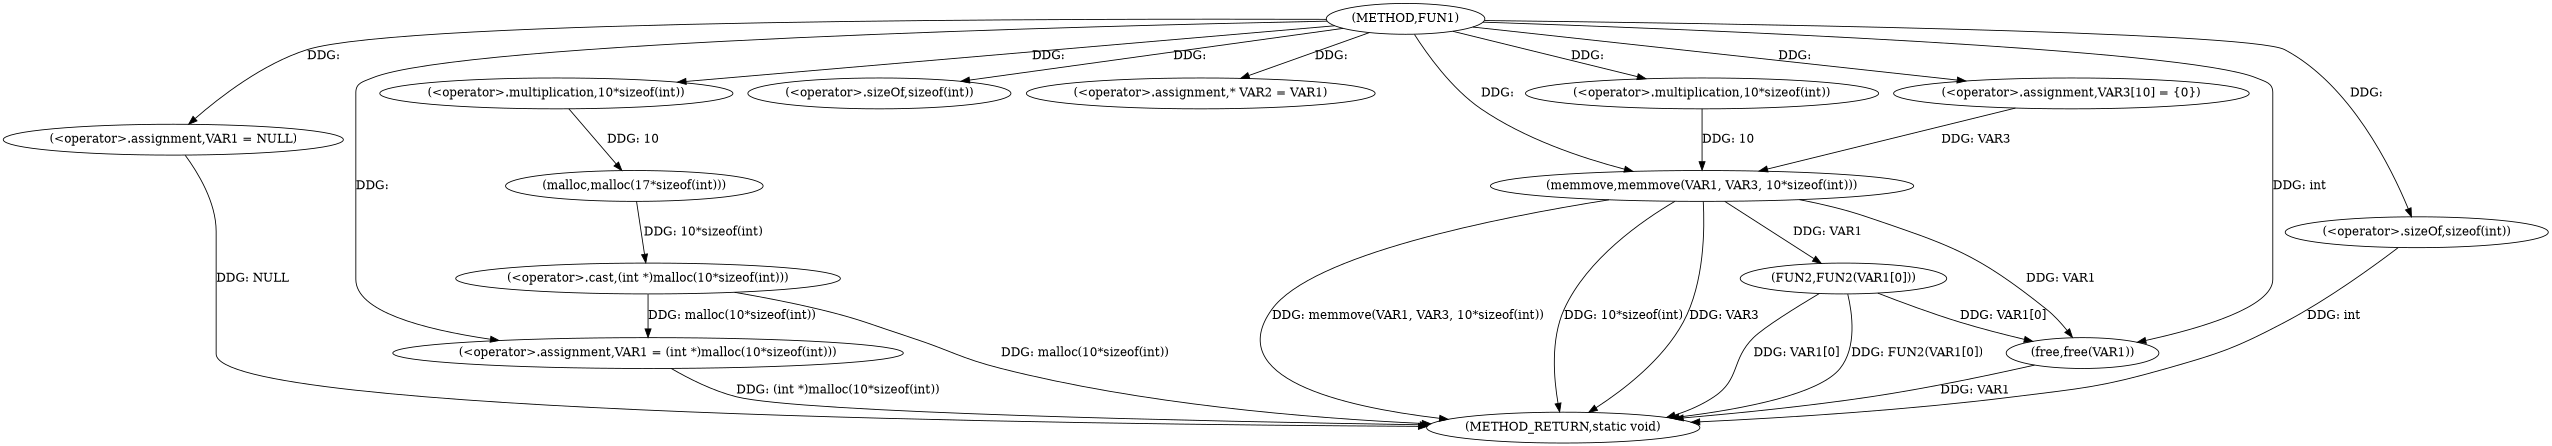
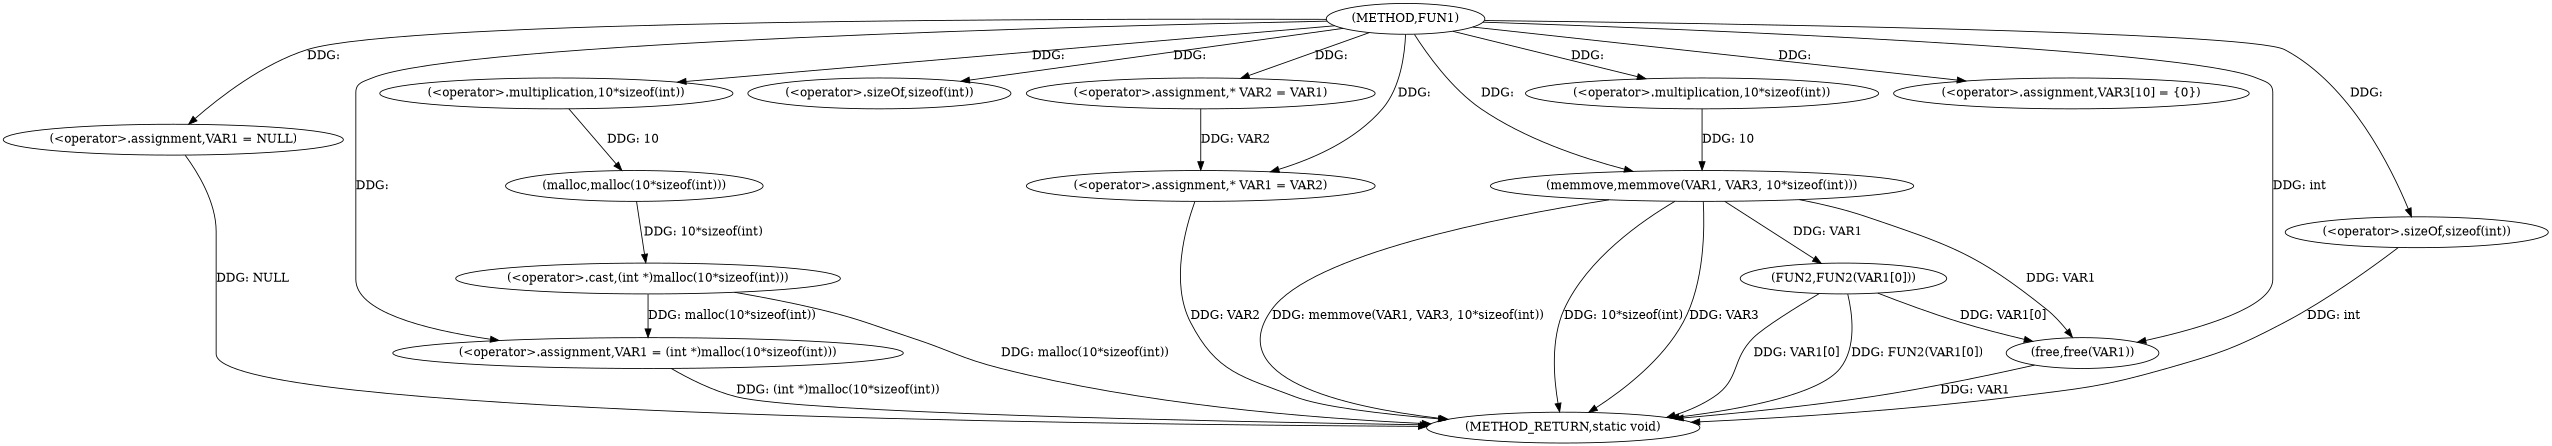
(1891, 139) -> none
(634, 186) -> (634, 186)
none -> (1201, 186)
